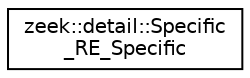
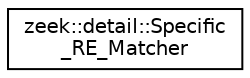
(125, 39) -> (125, 39)
